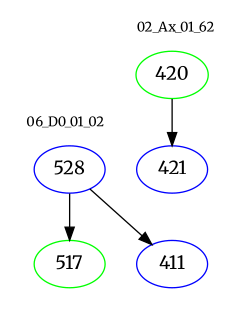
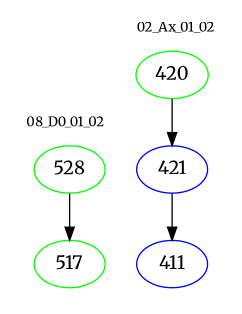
(176, 28) -> (176, 28)
(66, 123) -> (66, 123)
(70, 169) -> (70, 169)
(107, 204) -> (172, 210)
